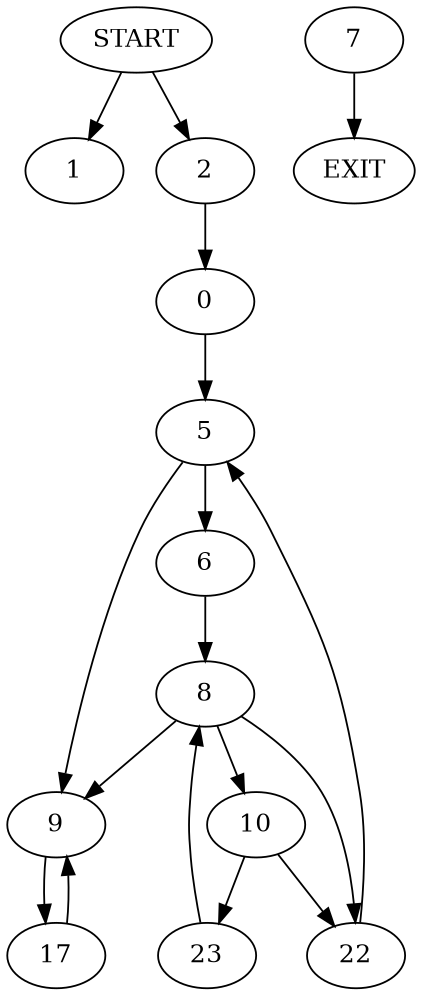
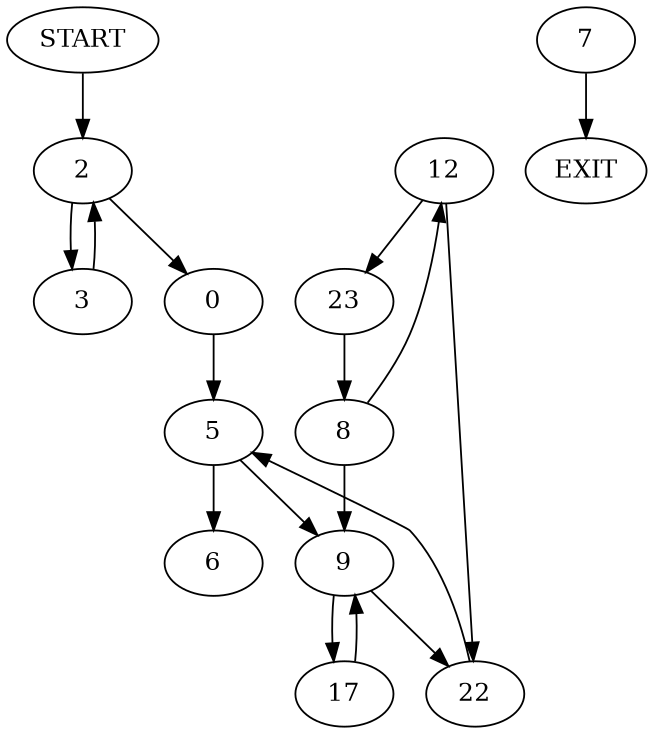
(74, 171) -> none
none -> (83, 302)
(205, 620) -> none
(323, 795) -> (403, 622)
(256, 825) -> (444, 171)
